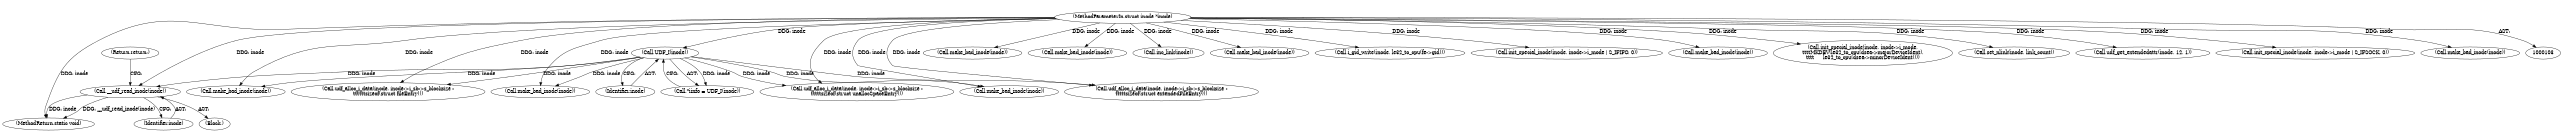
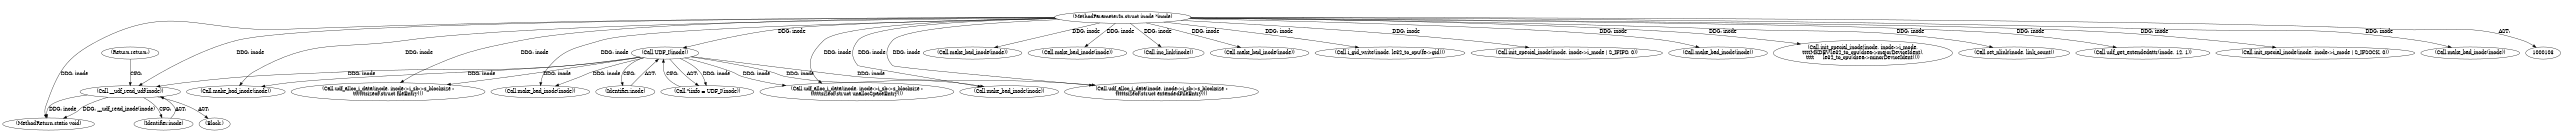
(130, 92) -> (130, 92)
